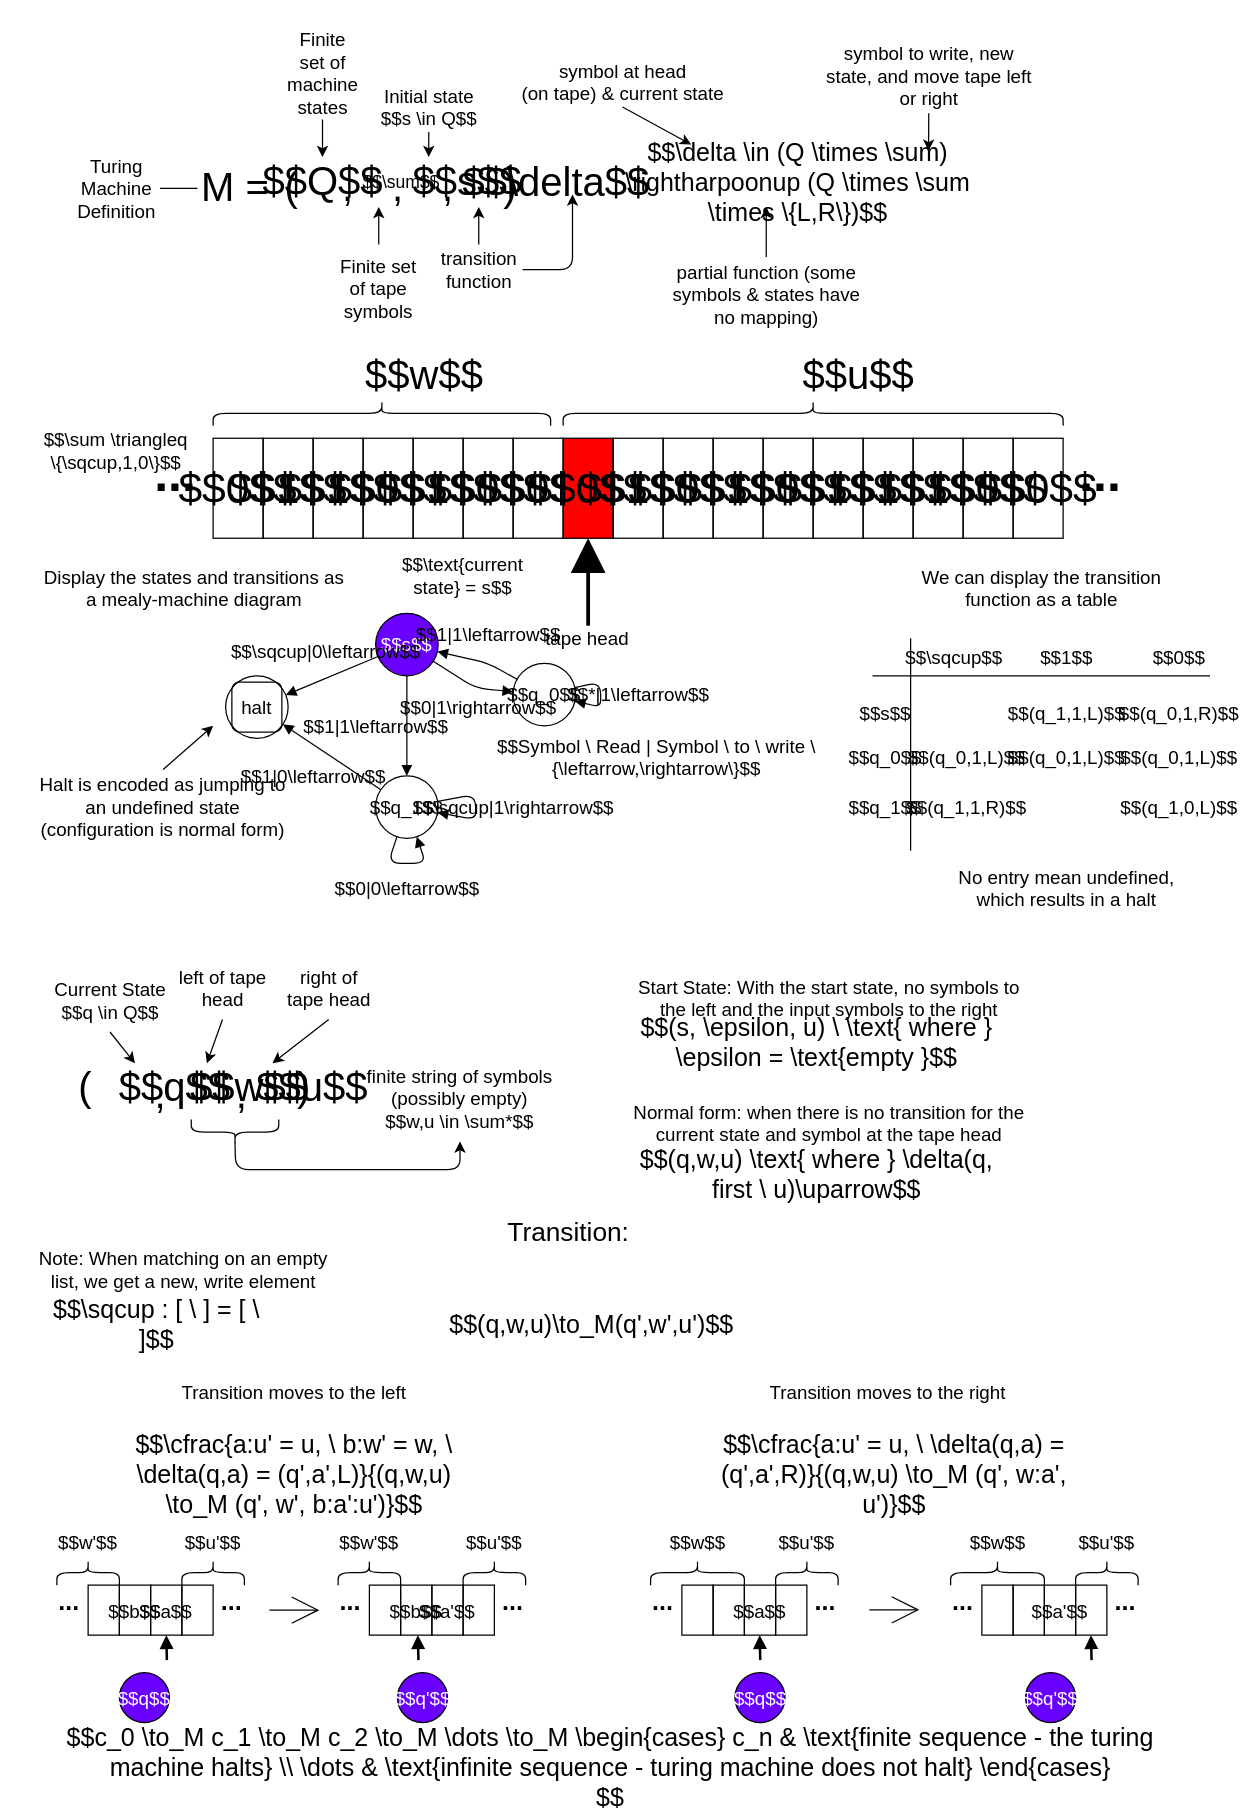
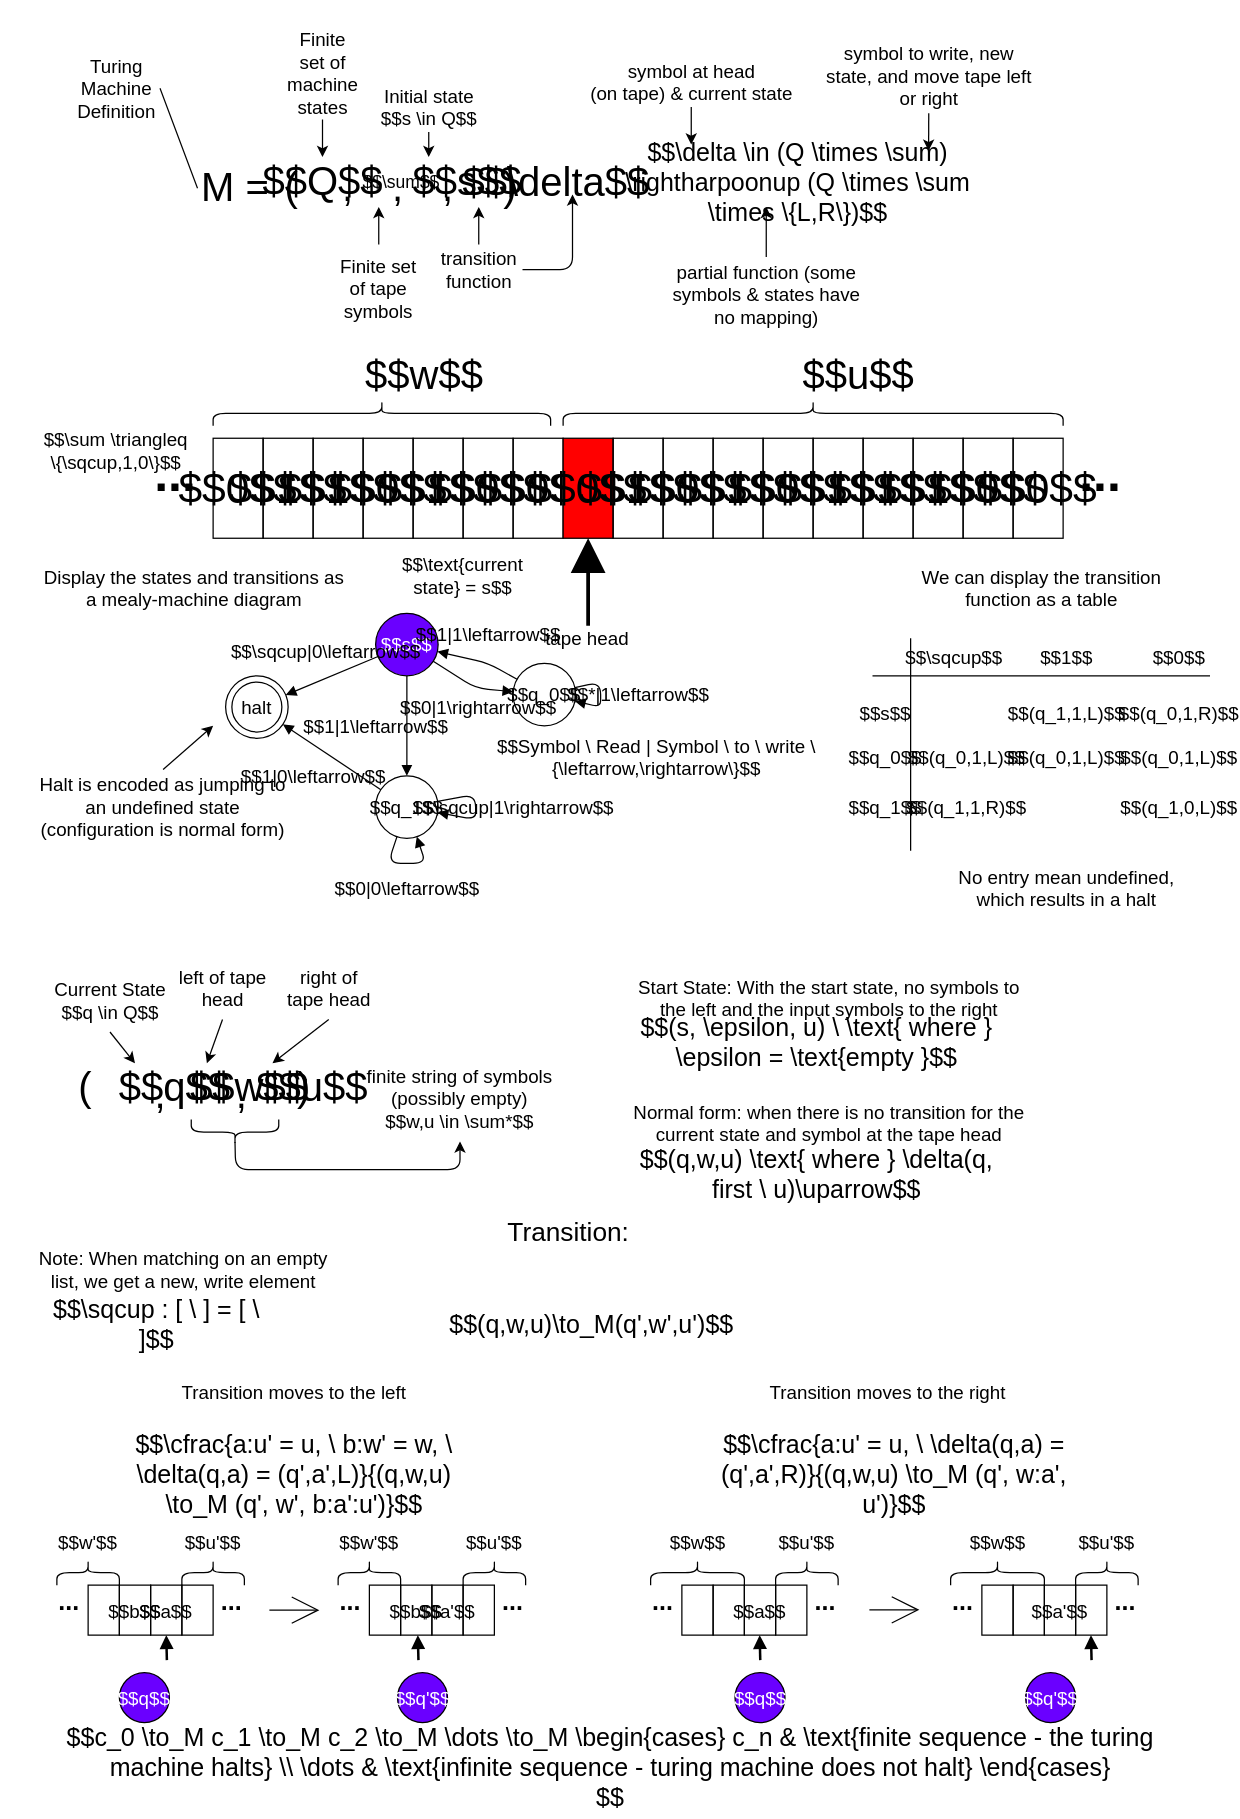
(623, 82) -> (691, 82)
(116, 188) -> (116, 88)
(257, 707) -> (257, 707)
